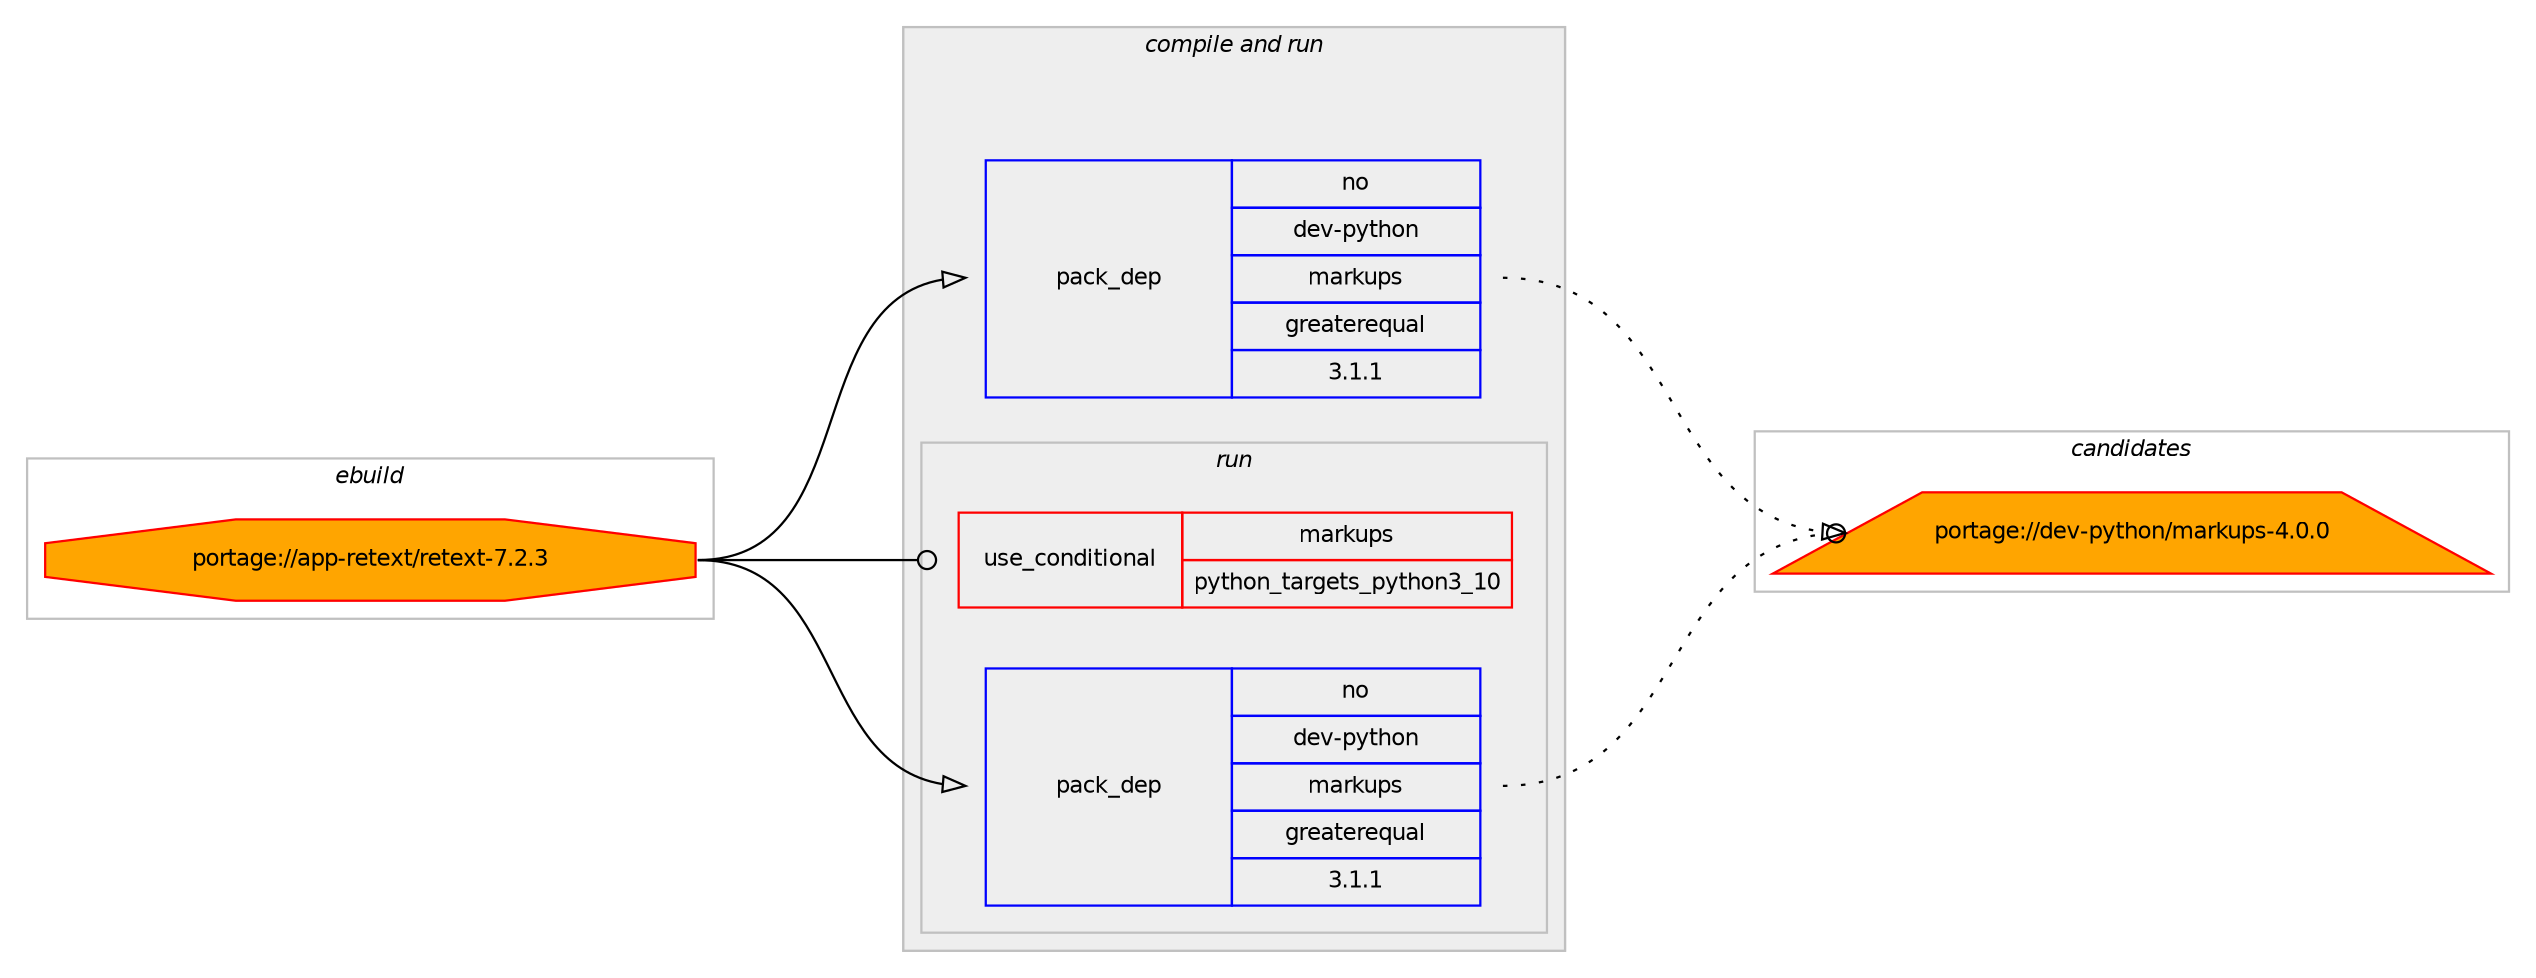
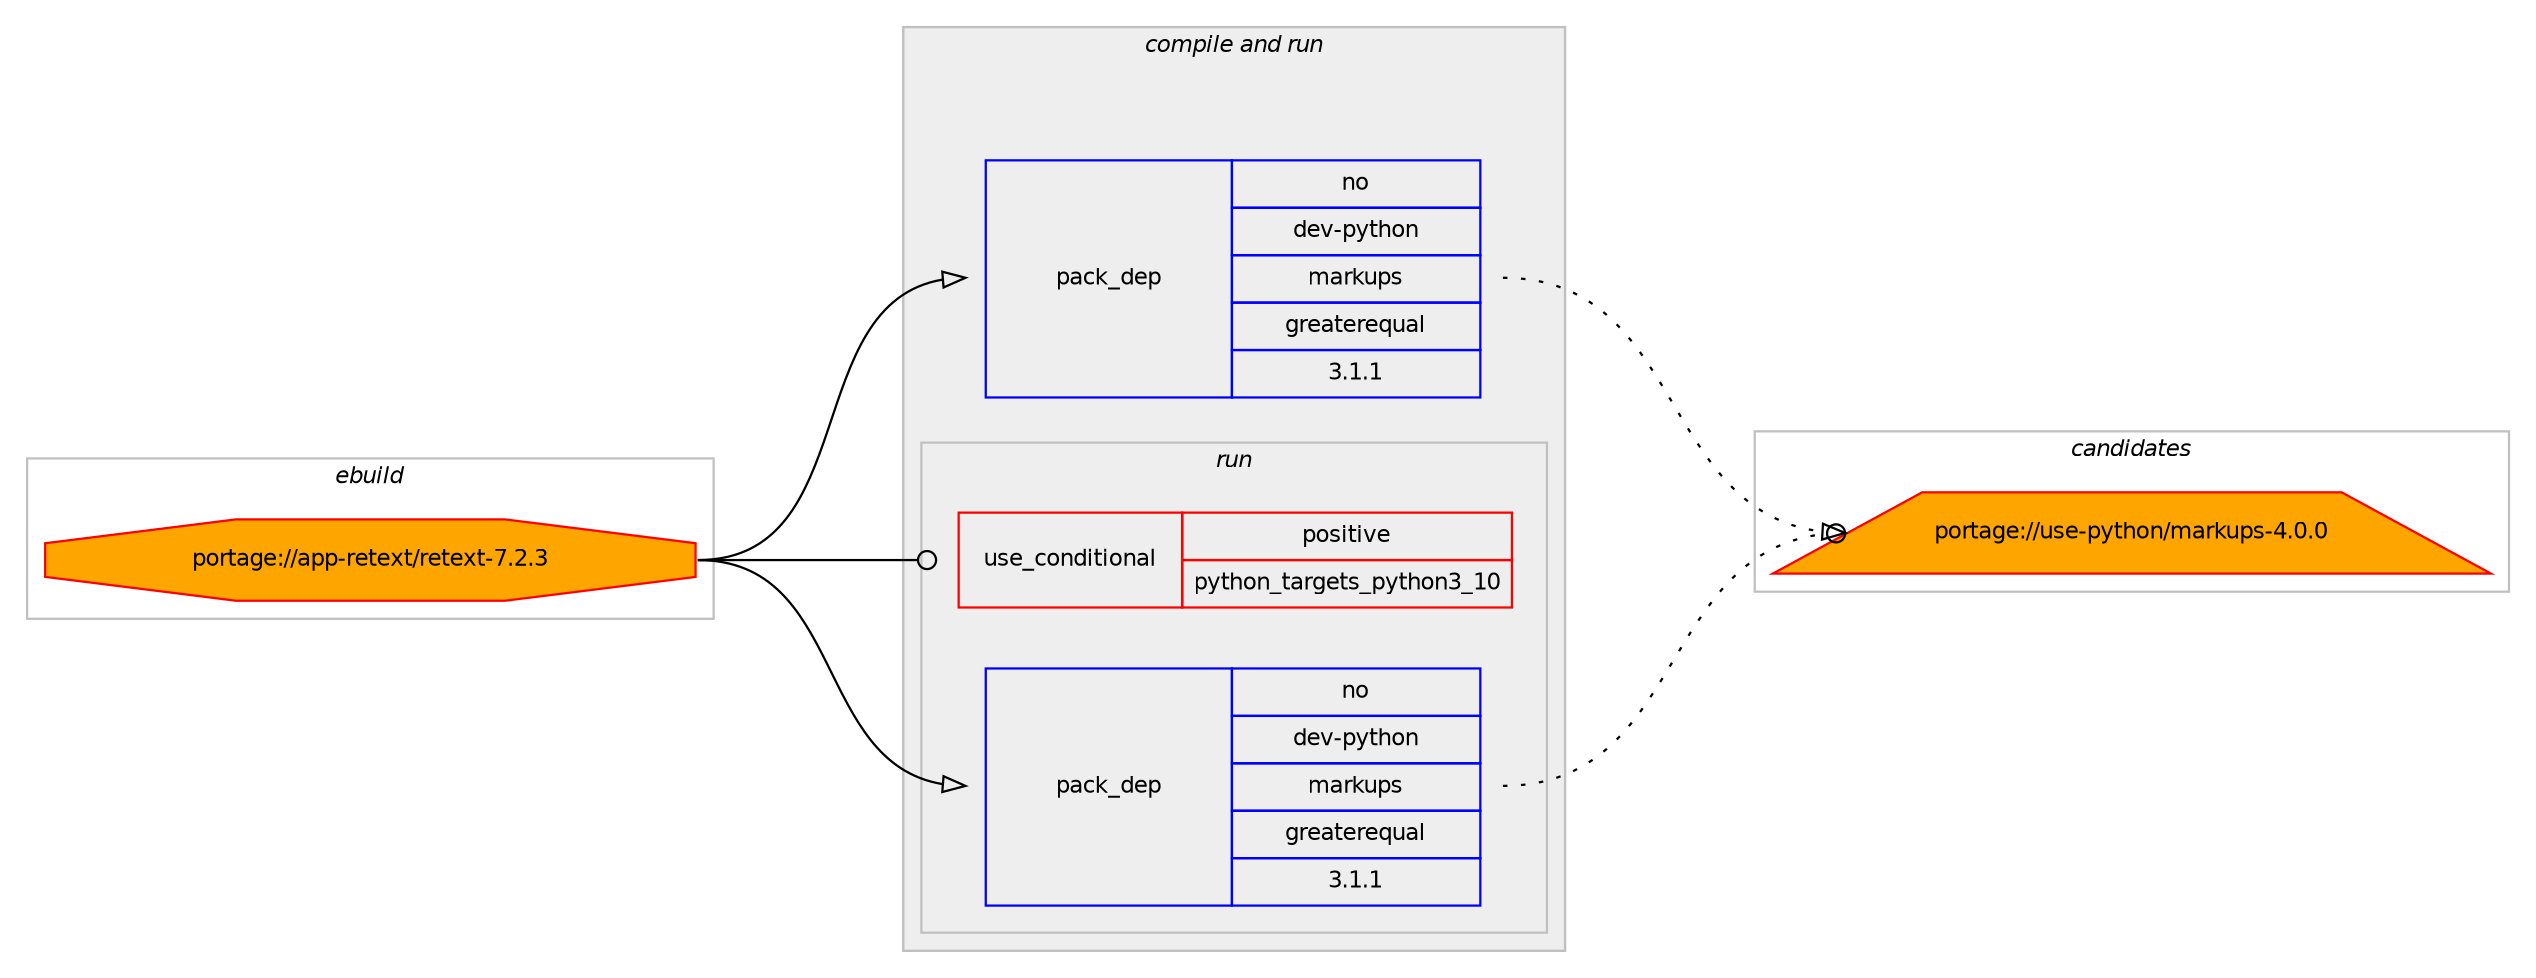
(2132, 533) -> (2132, 533)
(1347, 535) -> (1347, 535)
